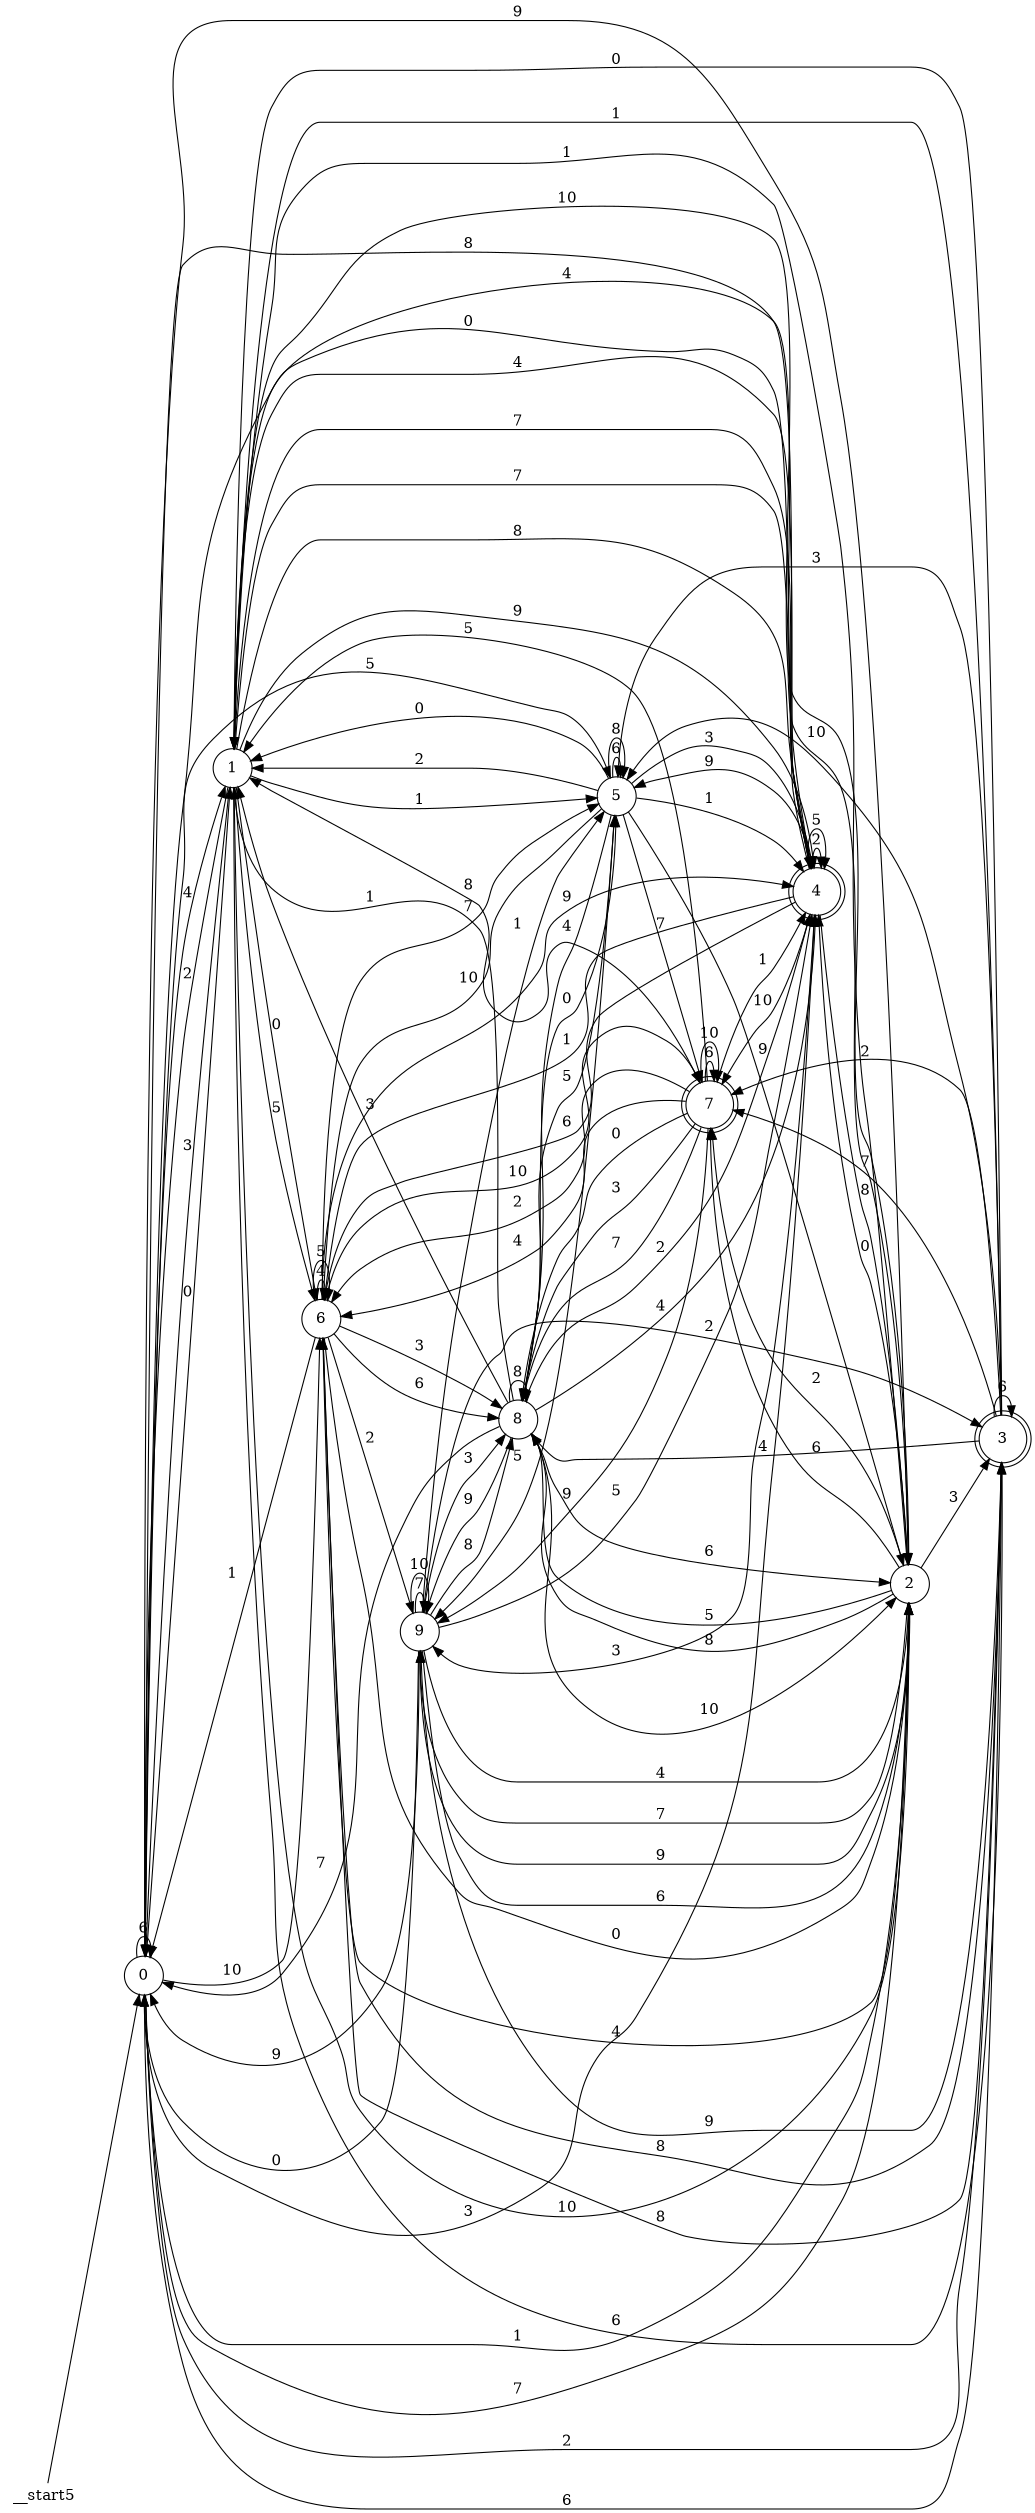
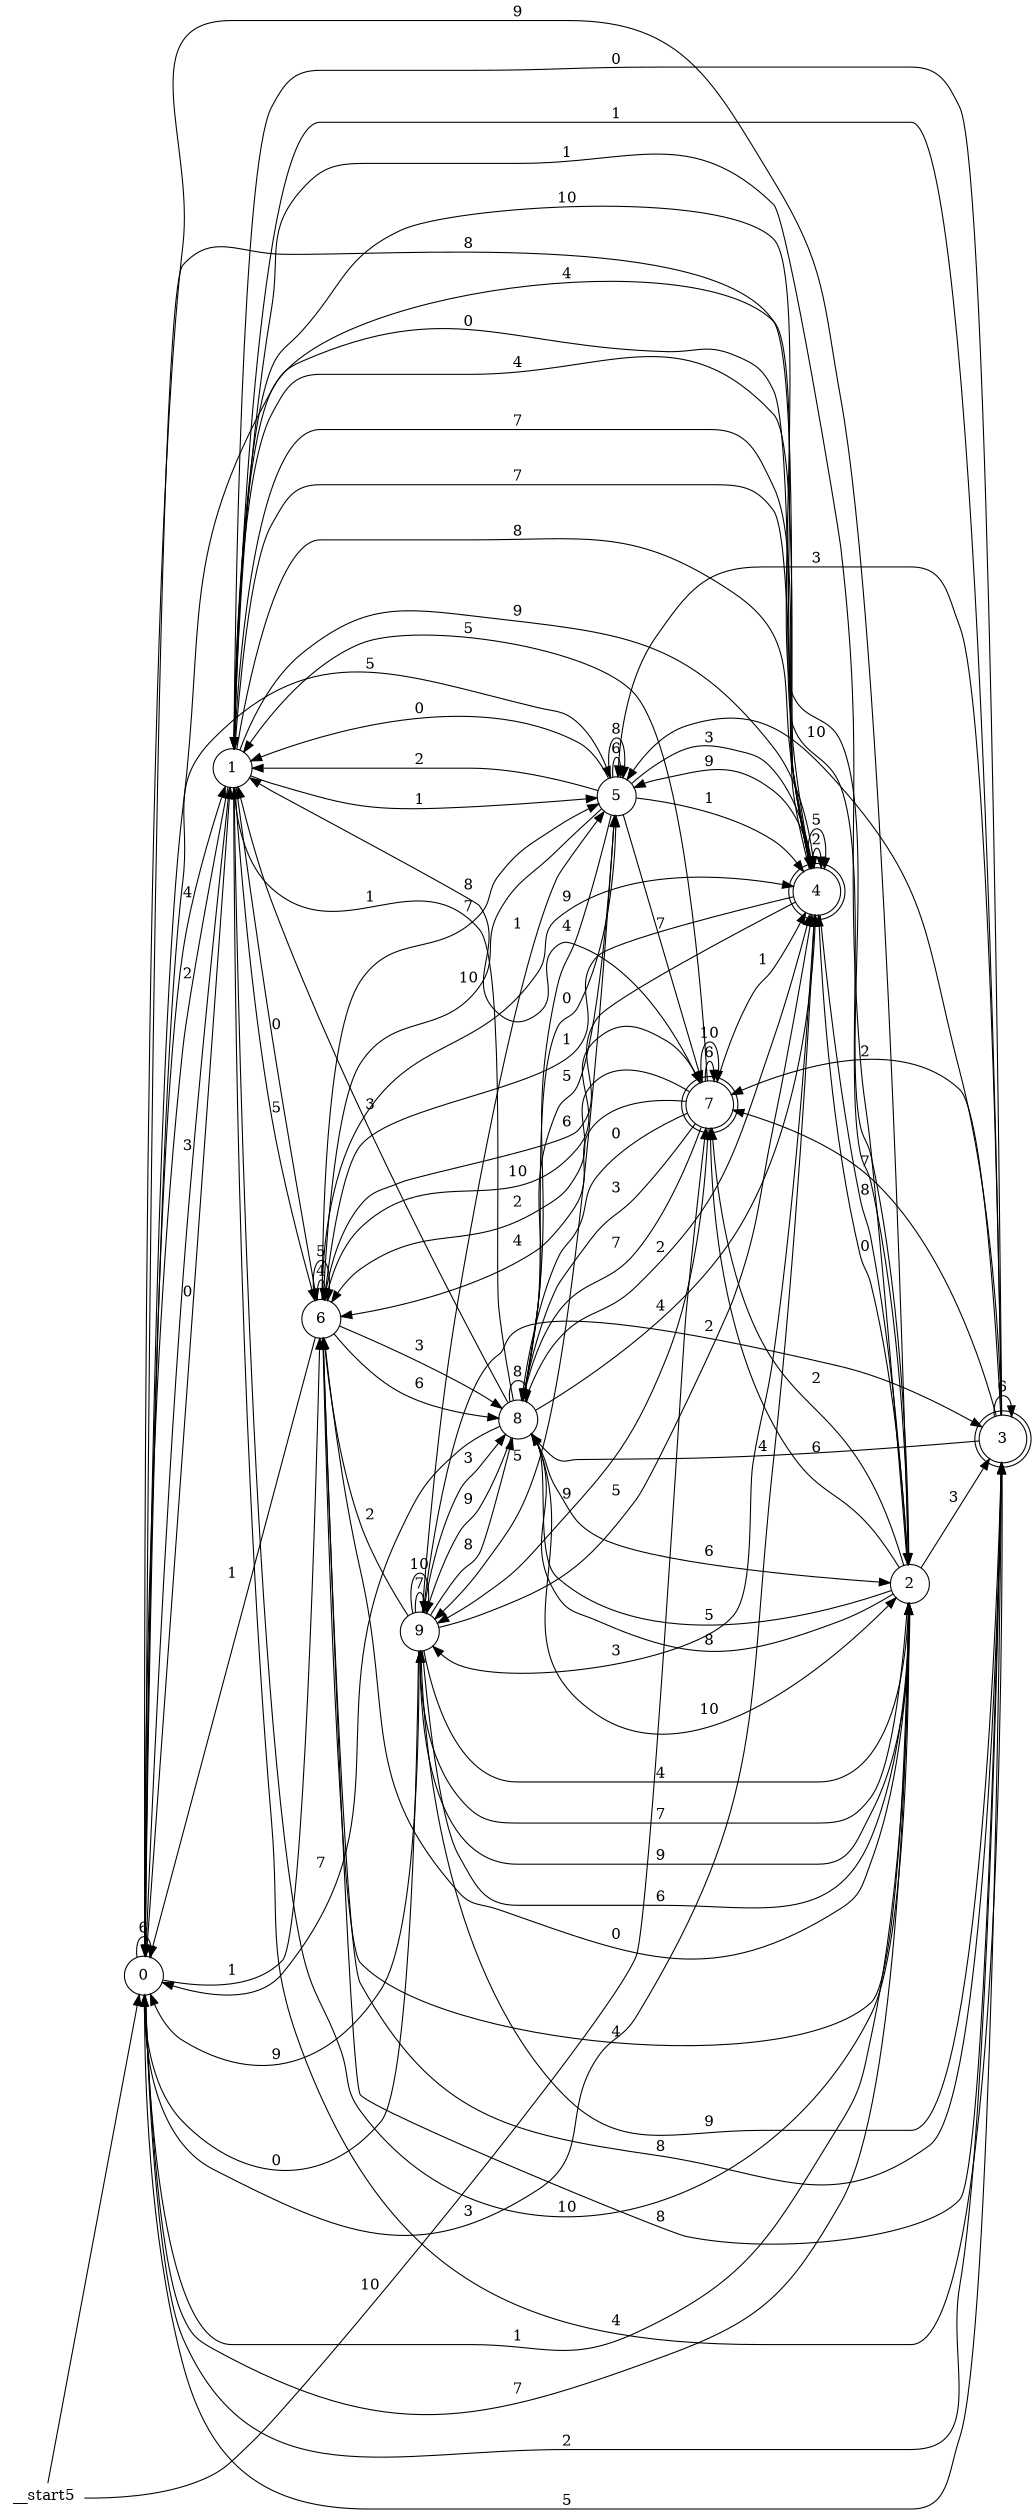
(779, 1000) -> (620, 1984)
(783, 1154) -> none
(369, 1470) -> (355, 1508)
(233, 1971) -> (233, 1971)
(617, 2321) -> (617, 2321)
(567, 2501) -> (567, 2501)
